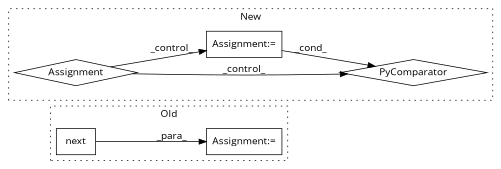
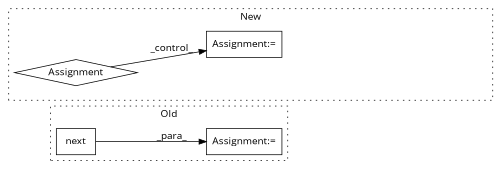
(413, 73) -> none
